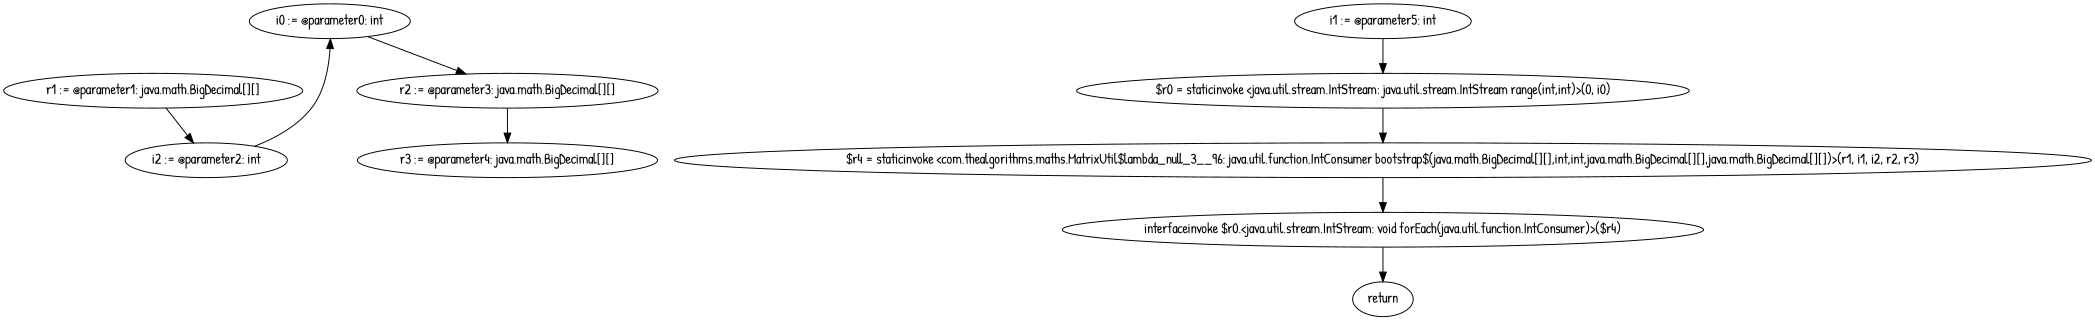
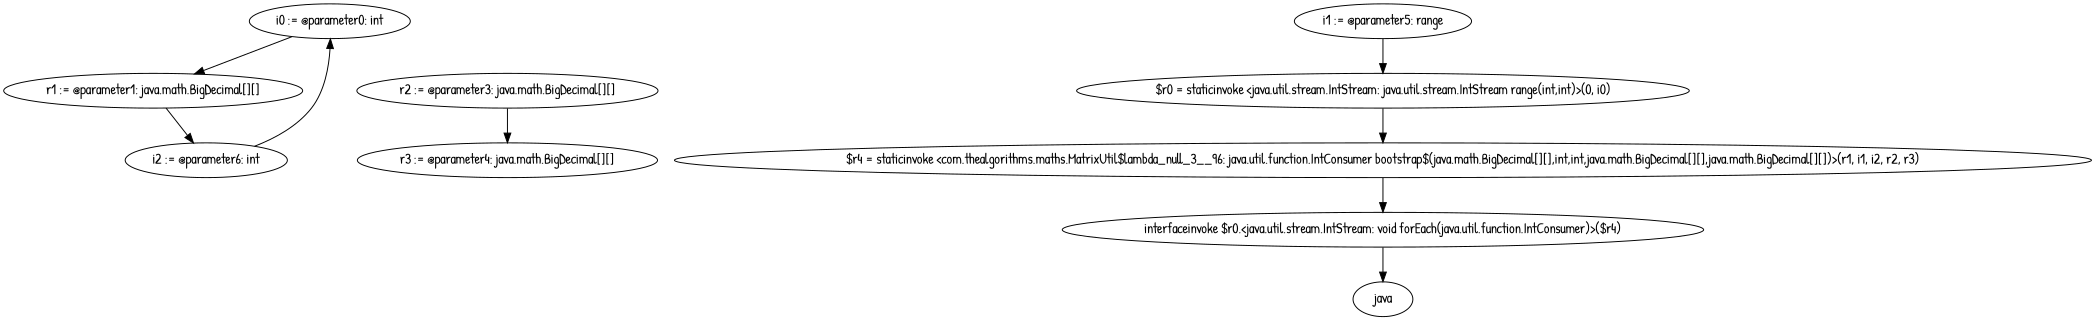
(1383, 21) -> (1383, 21)
(412, 54) -> (248, 54)
(206, 160) -> (206, 160)
(1383, 299) -> (1383, 299)
